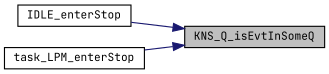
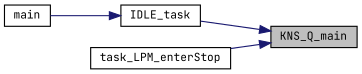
none -> (27, 16)
(74, 16) -> (161, 16)
(255, 37) -> (314, 37)
